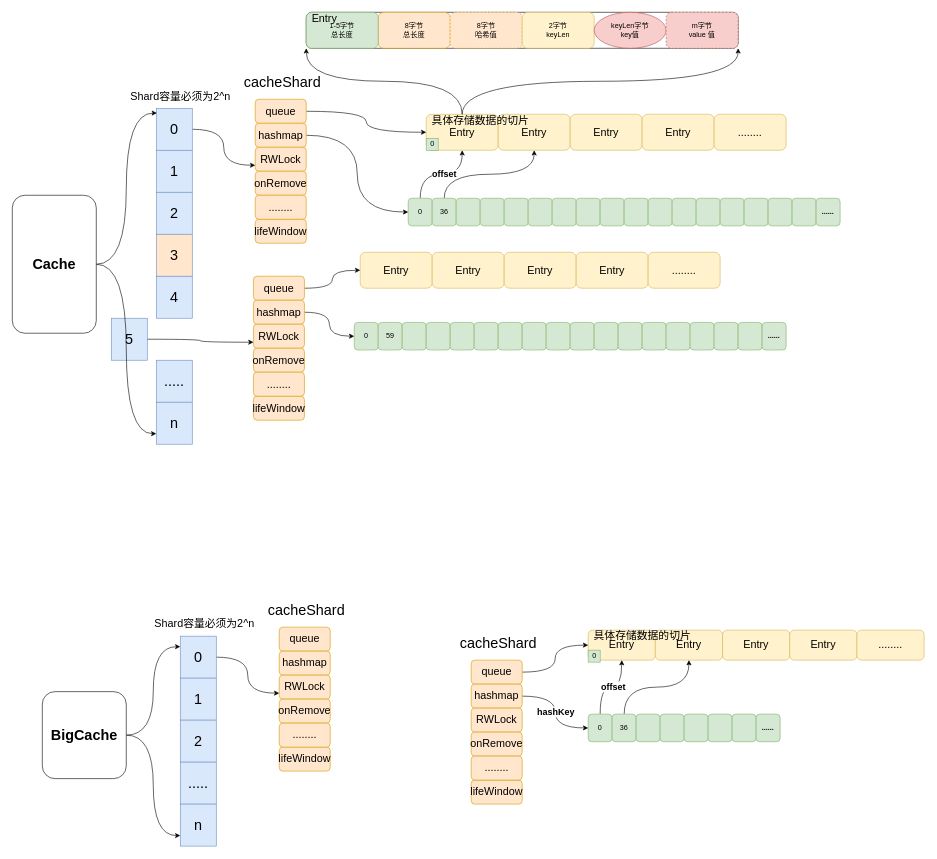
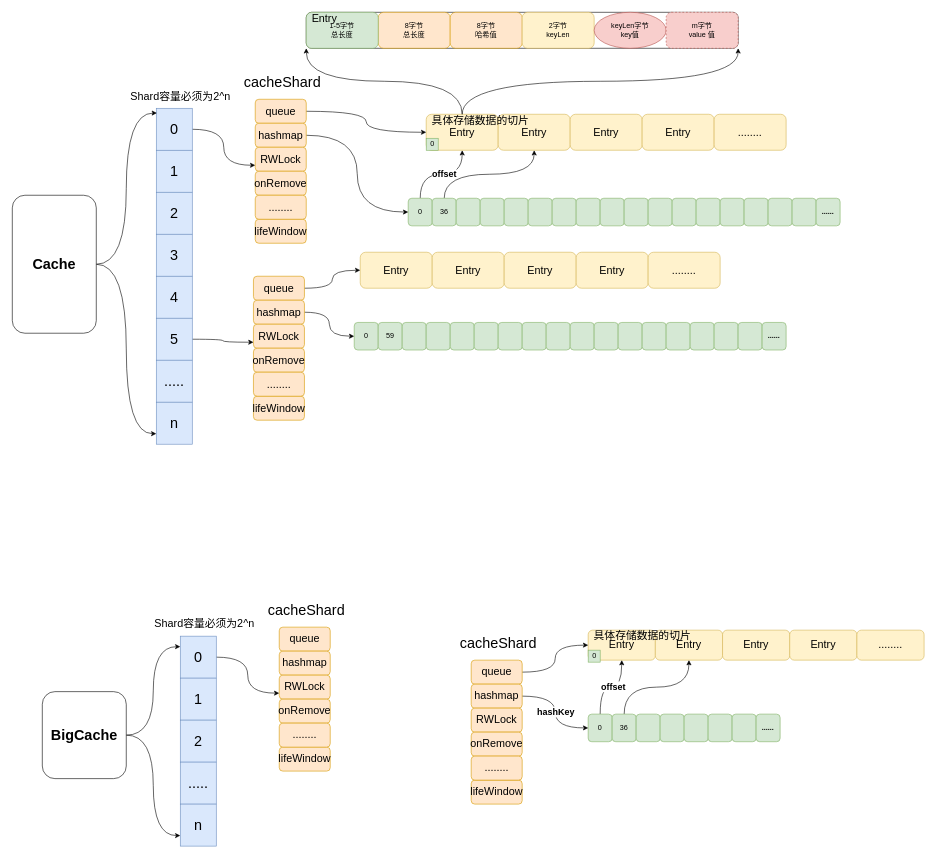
(486, 30) -> (486, 30)
(174, 255) -> (174, 255)
(129, 339) -> (174, 339)
